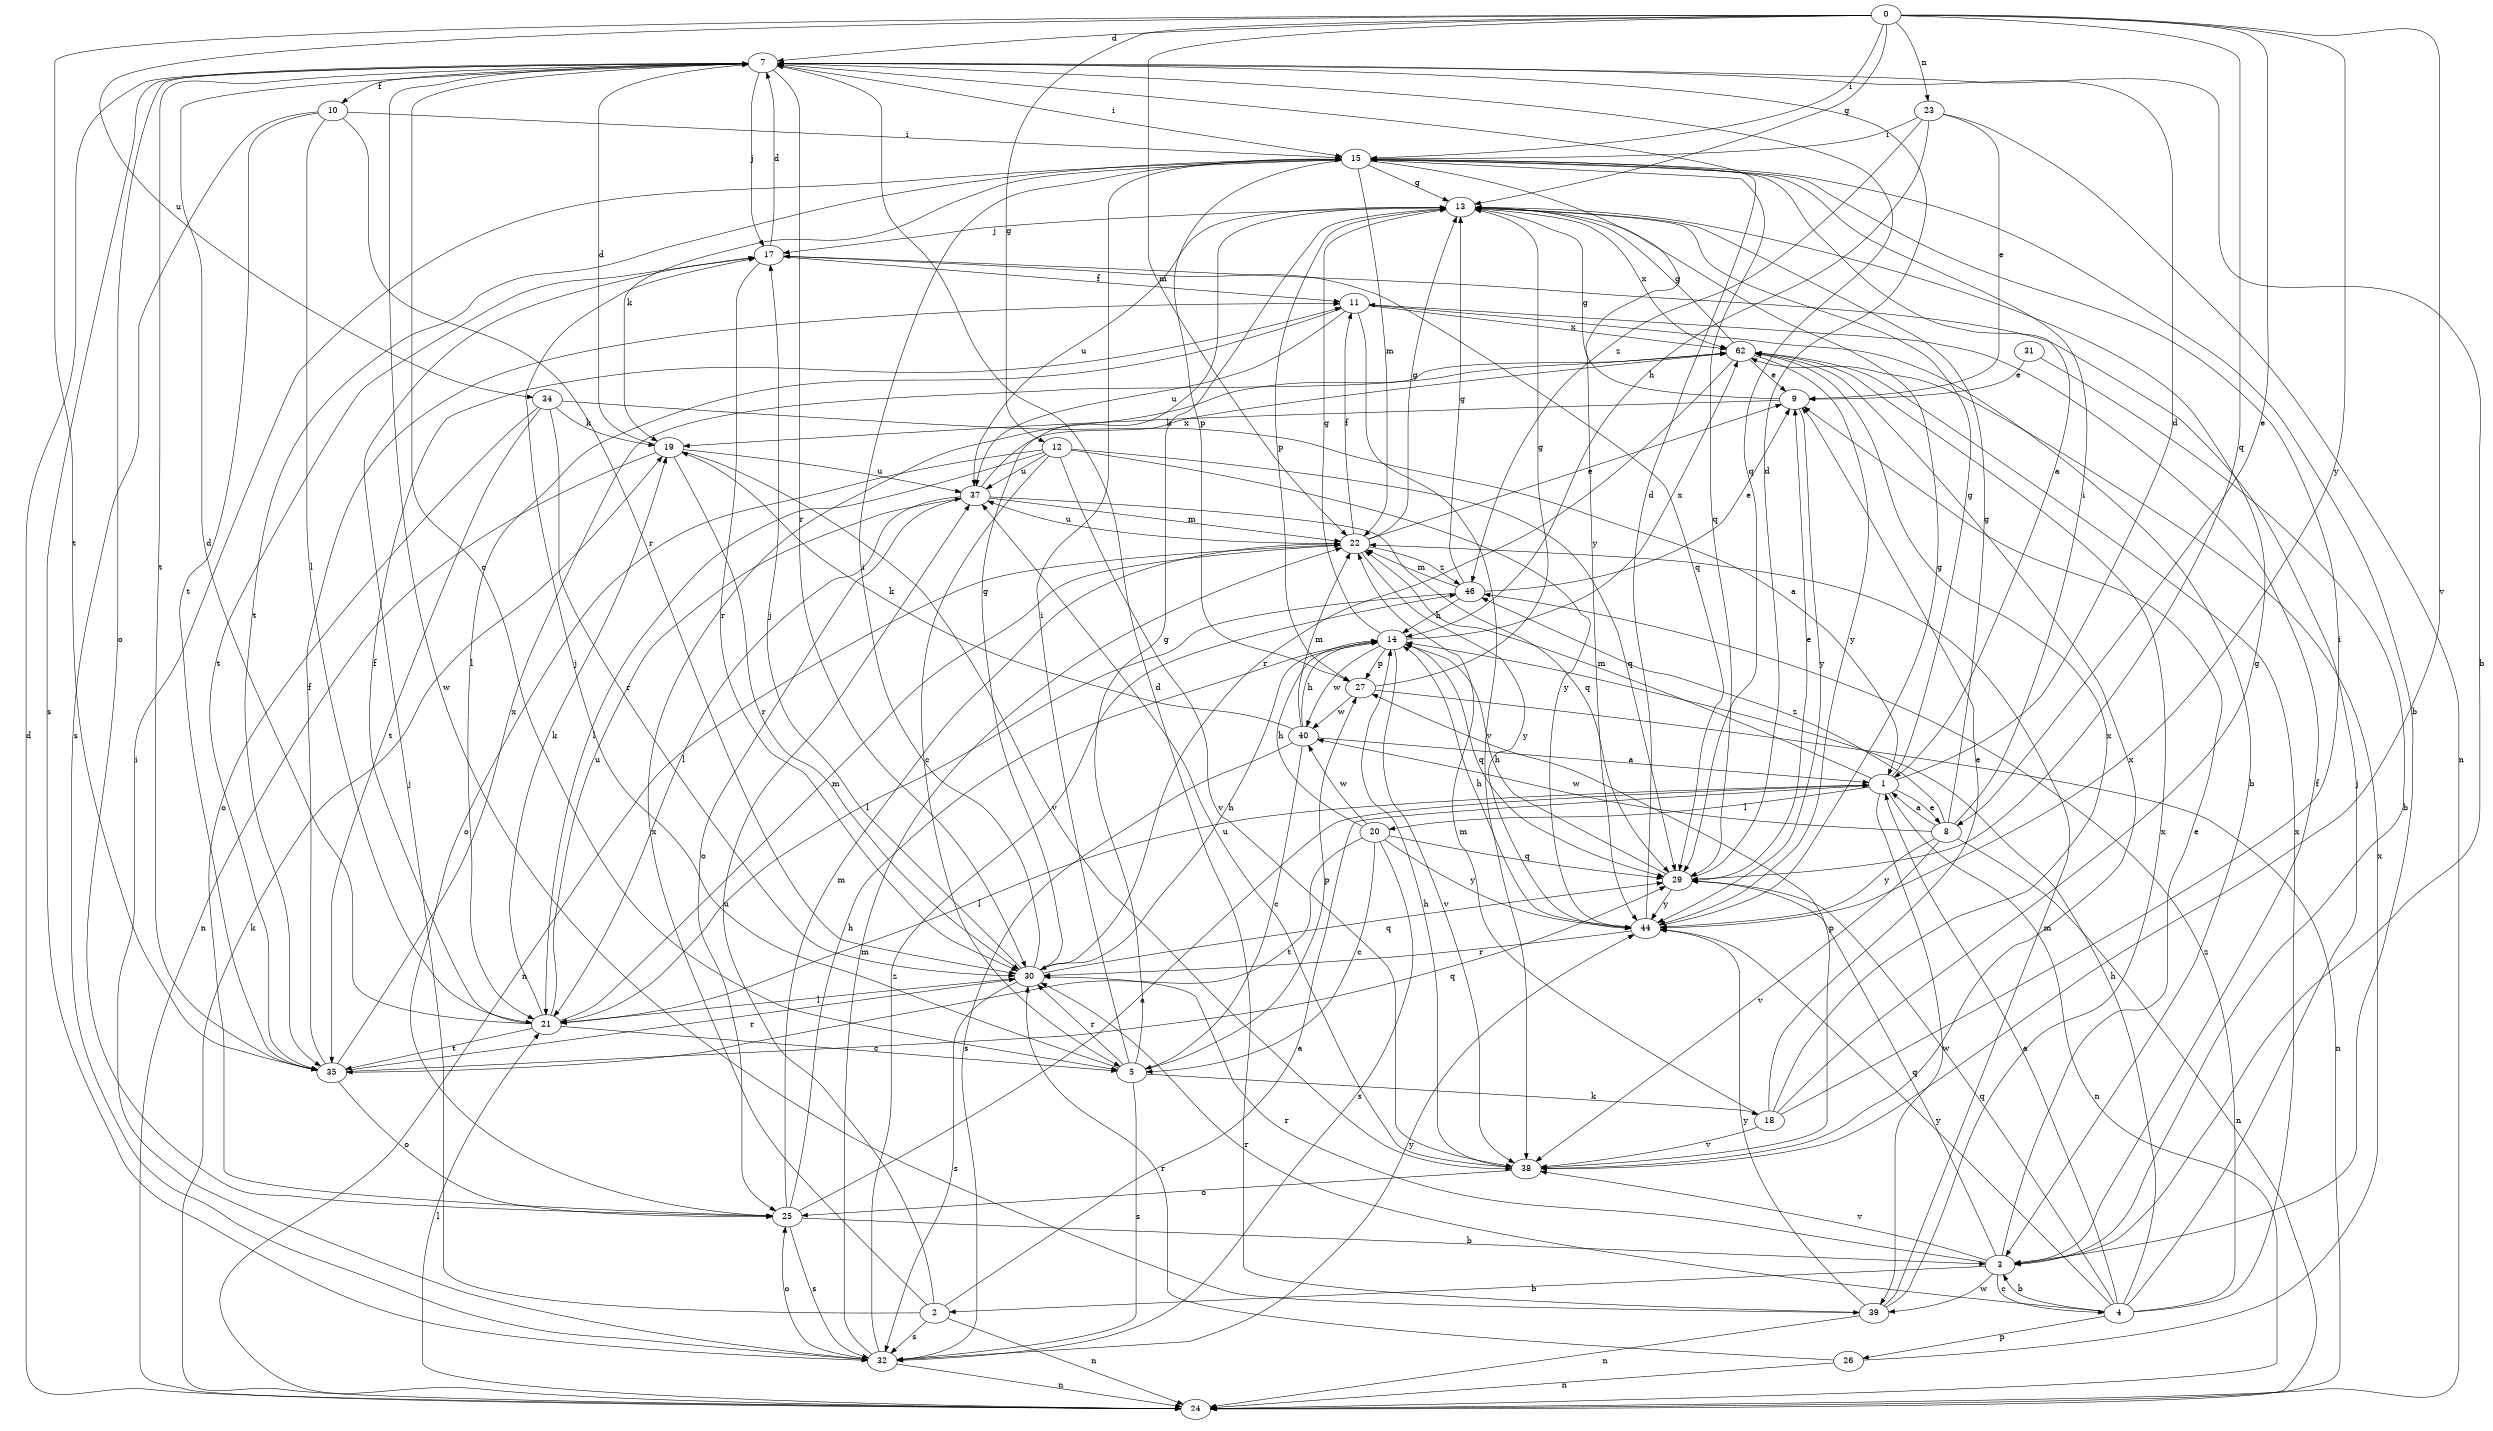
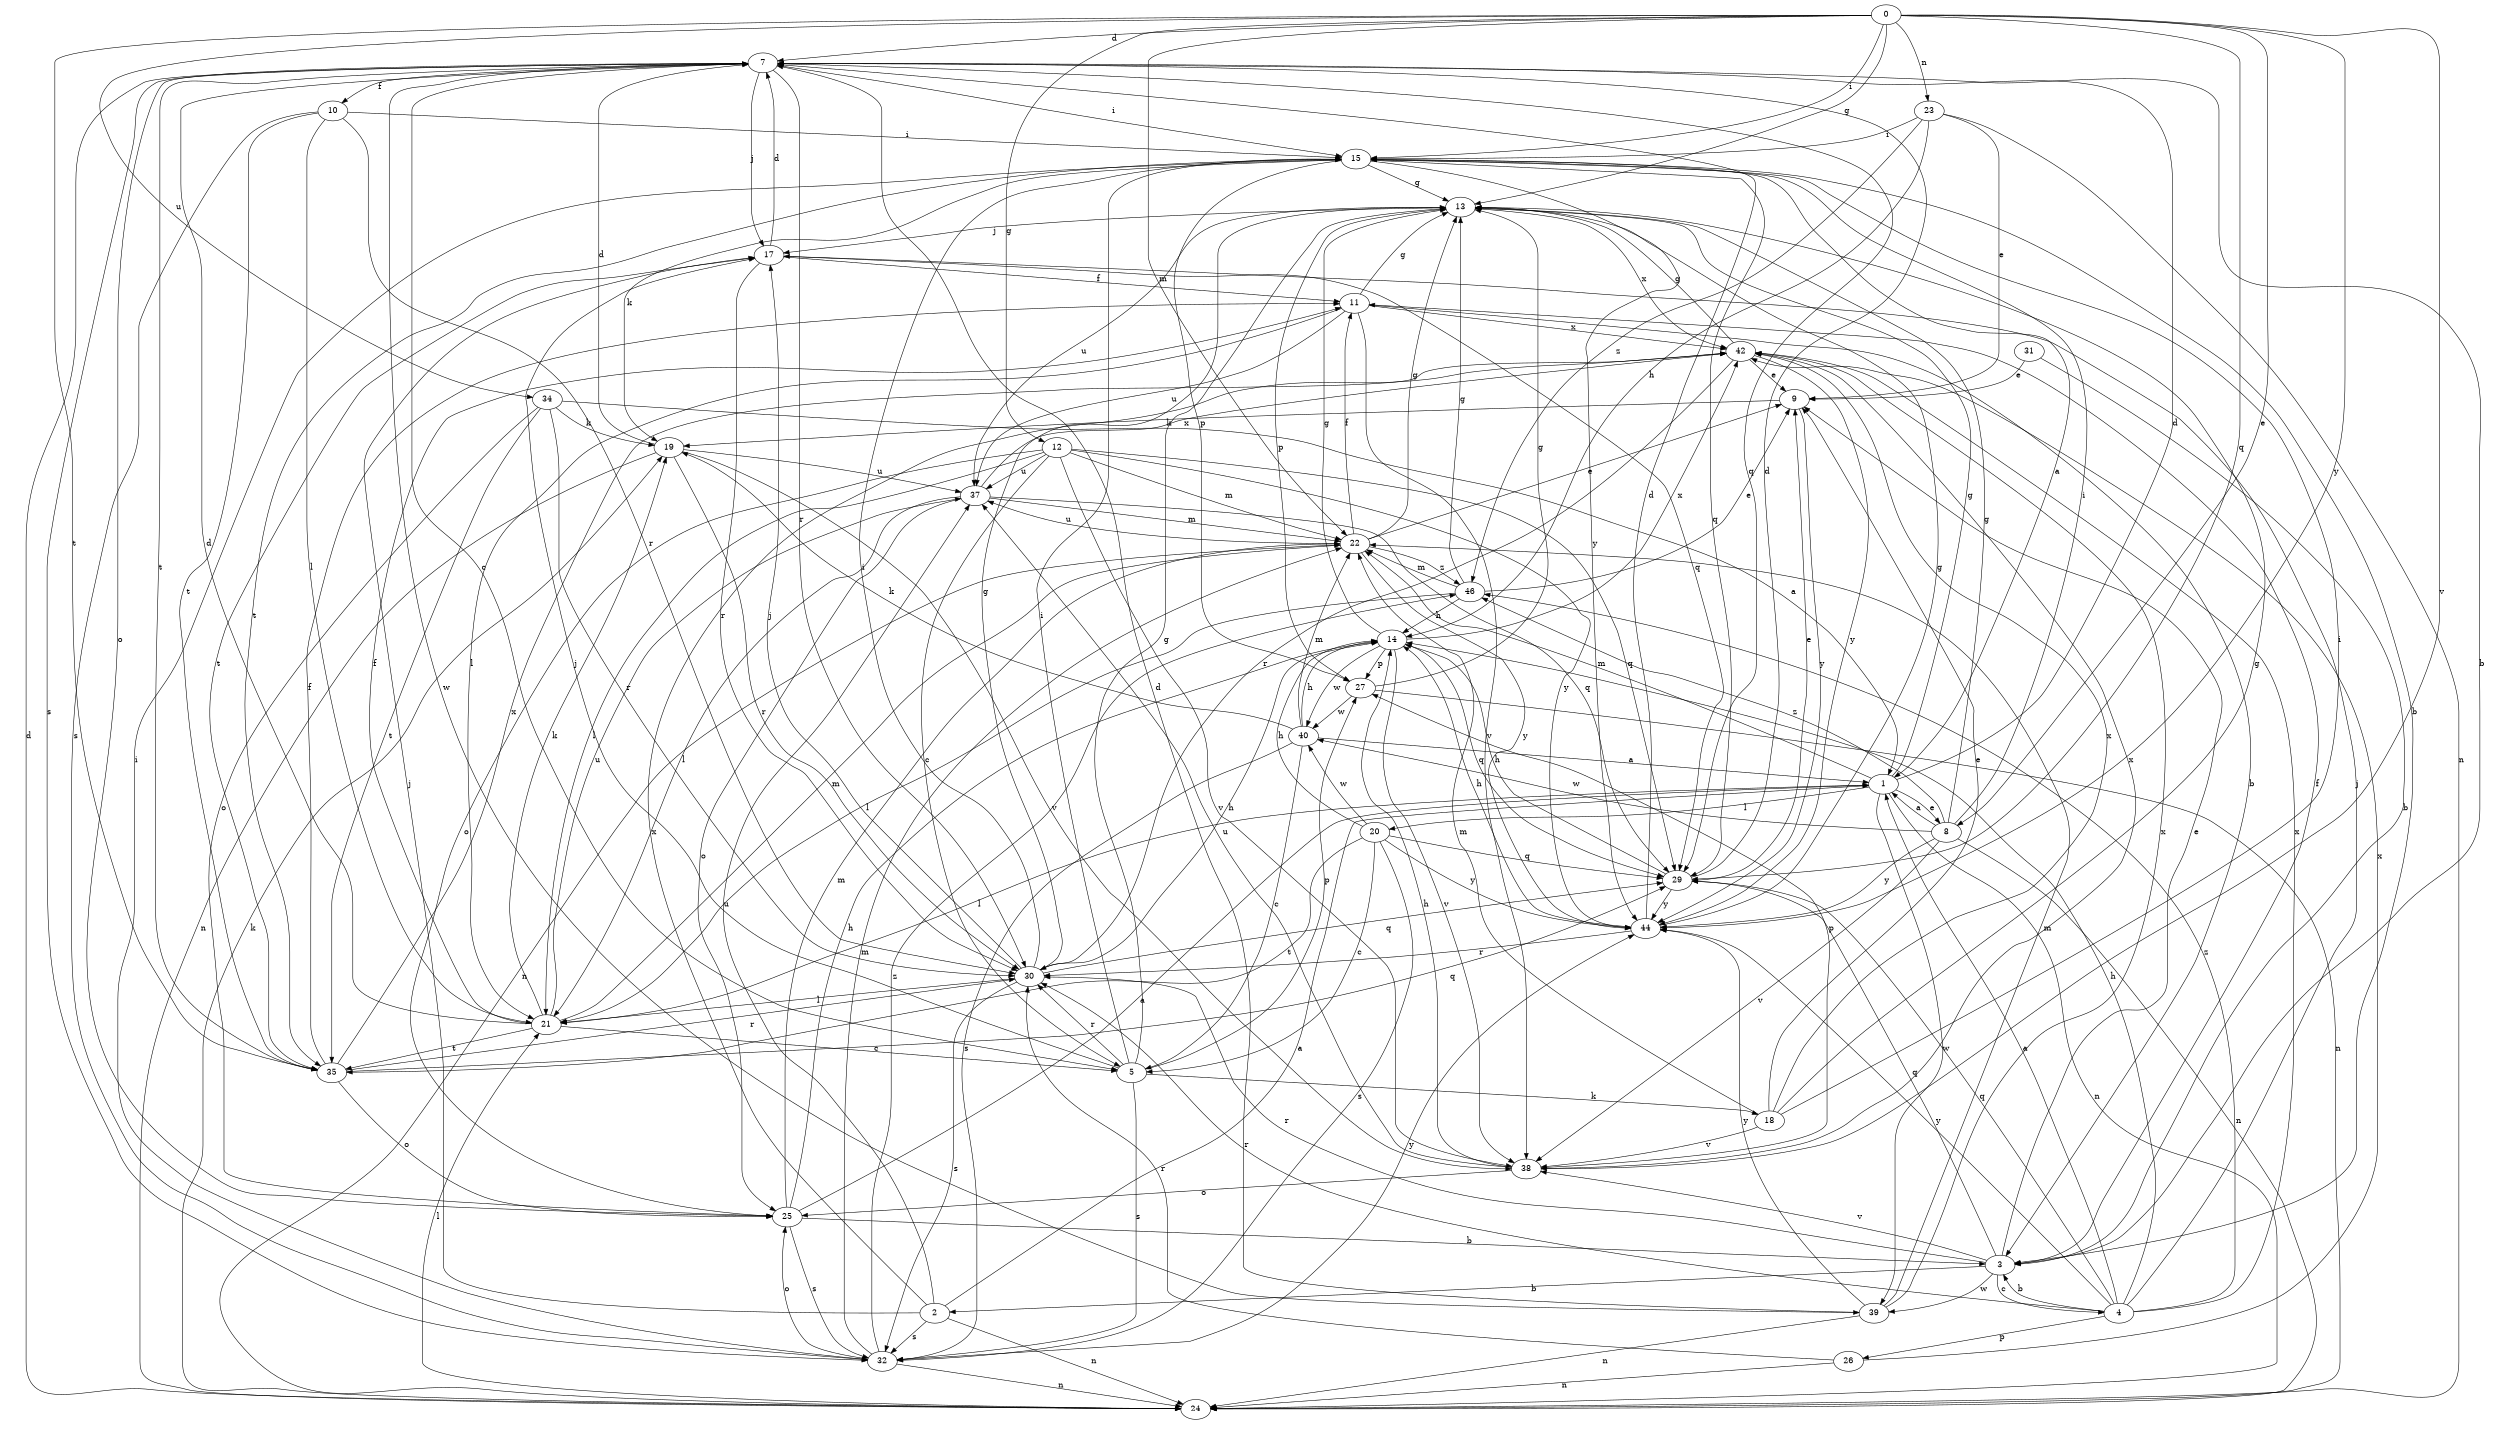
(1583, 338) -> (1397, 249)
(1741, 351) -> (1741, 351)
(1385, 352) -> (1196, 496)
